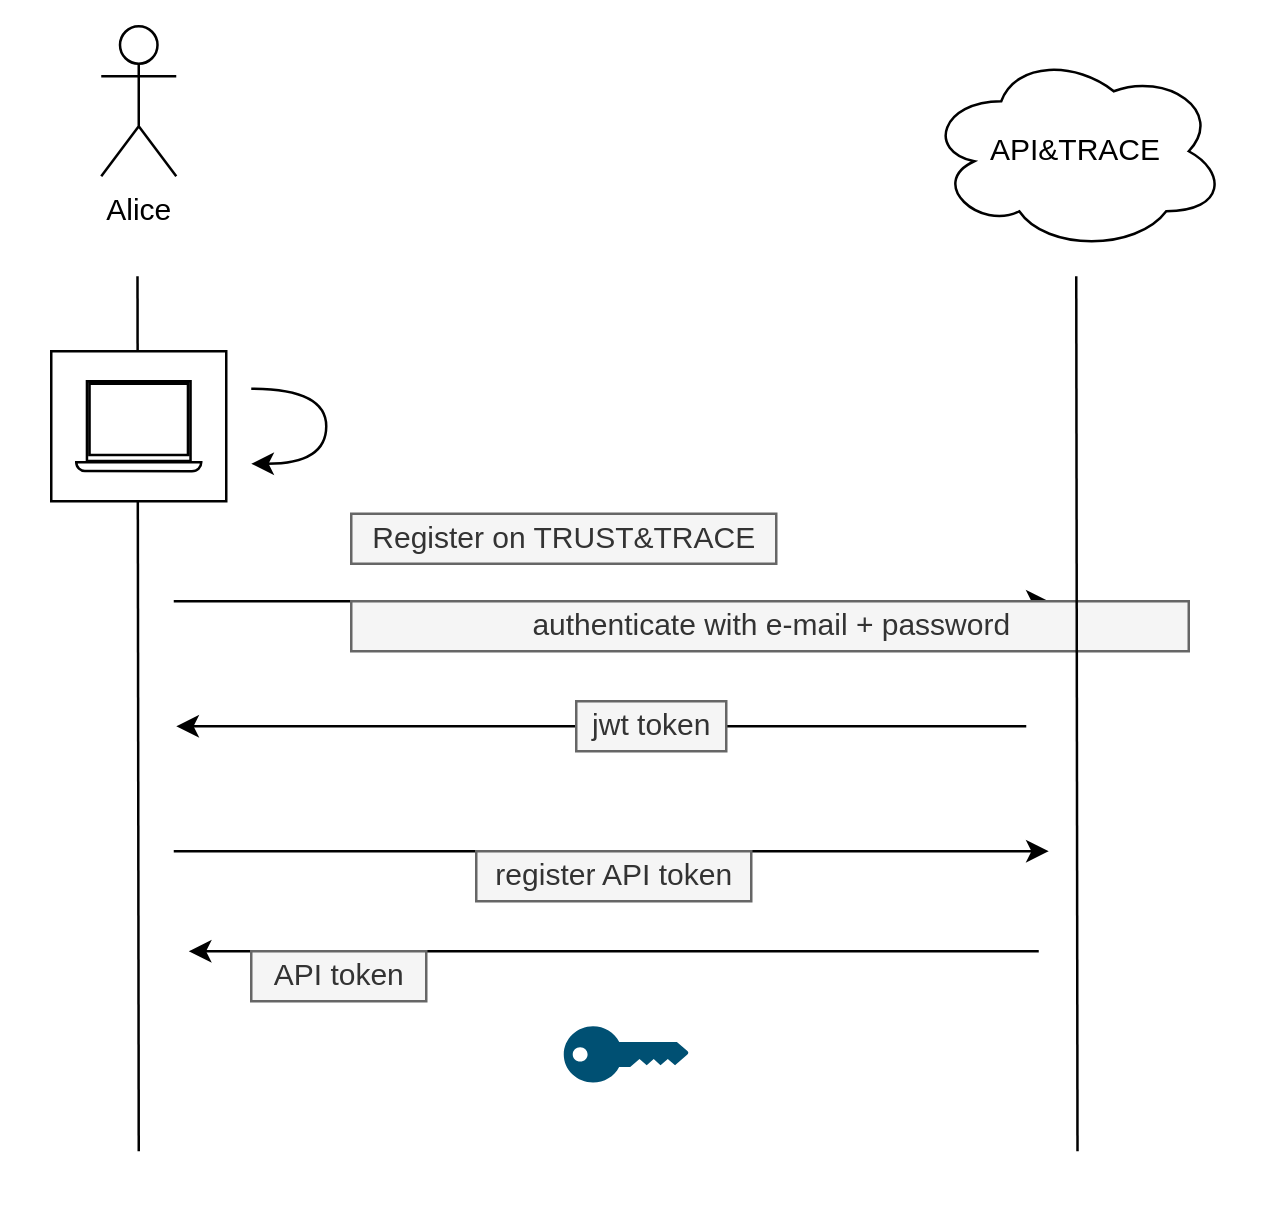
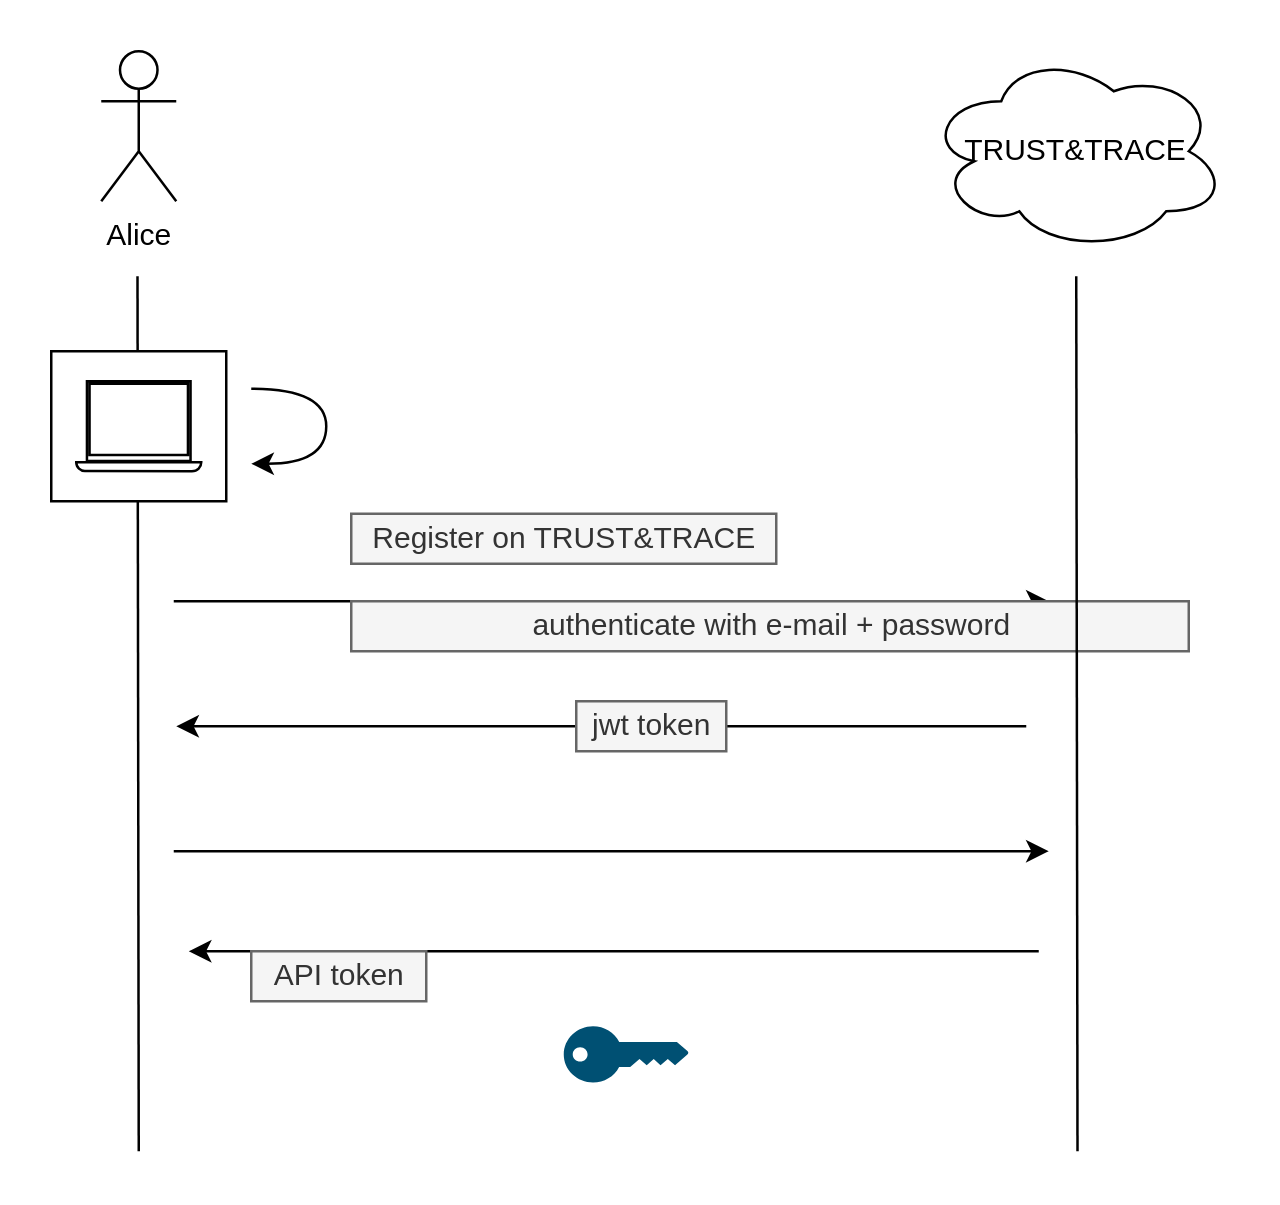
(139, 101) -> (139, 126)
(1076, 151) -> (1076, 151)
(614, 876) -> none
